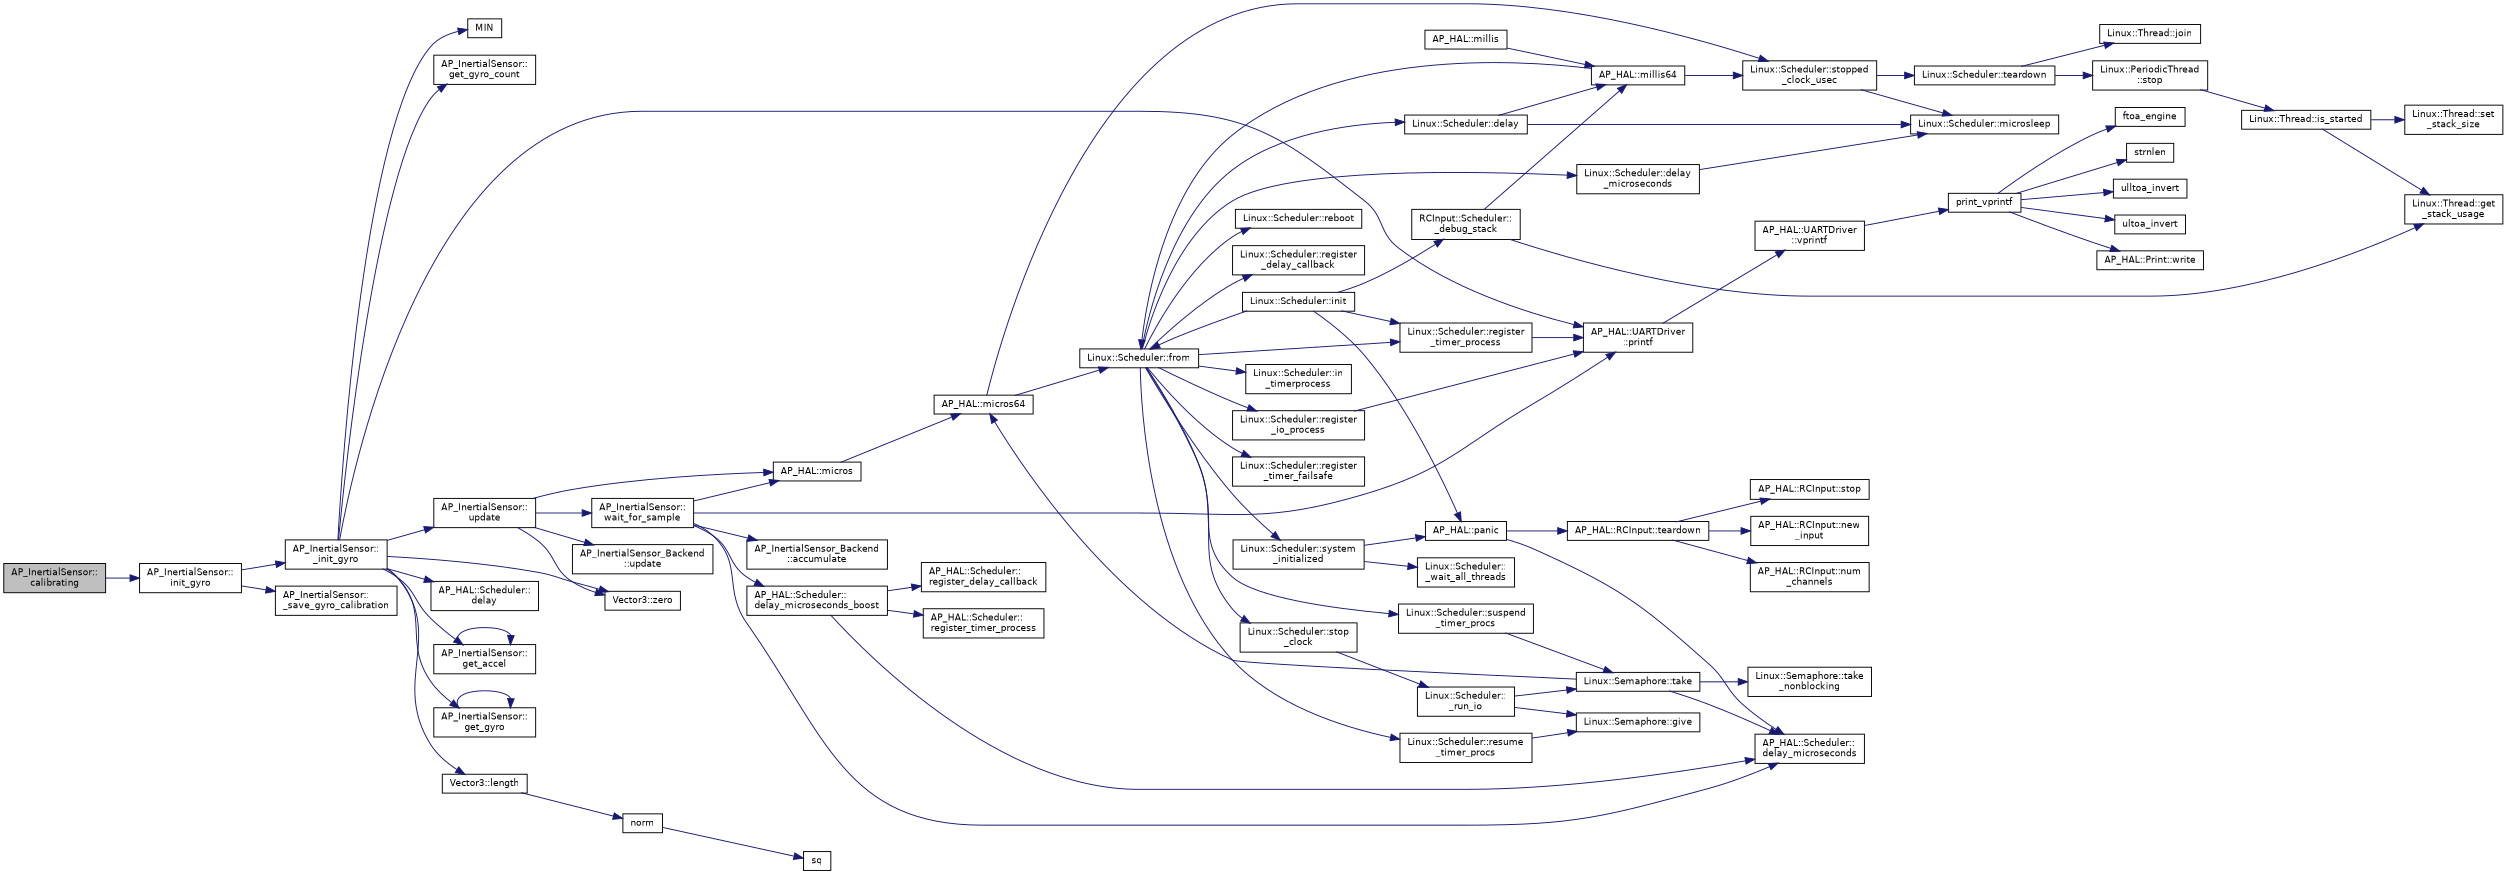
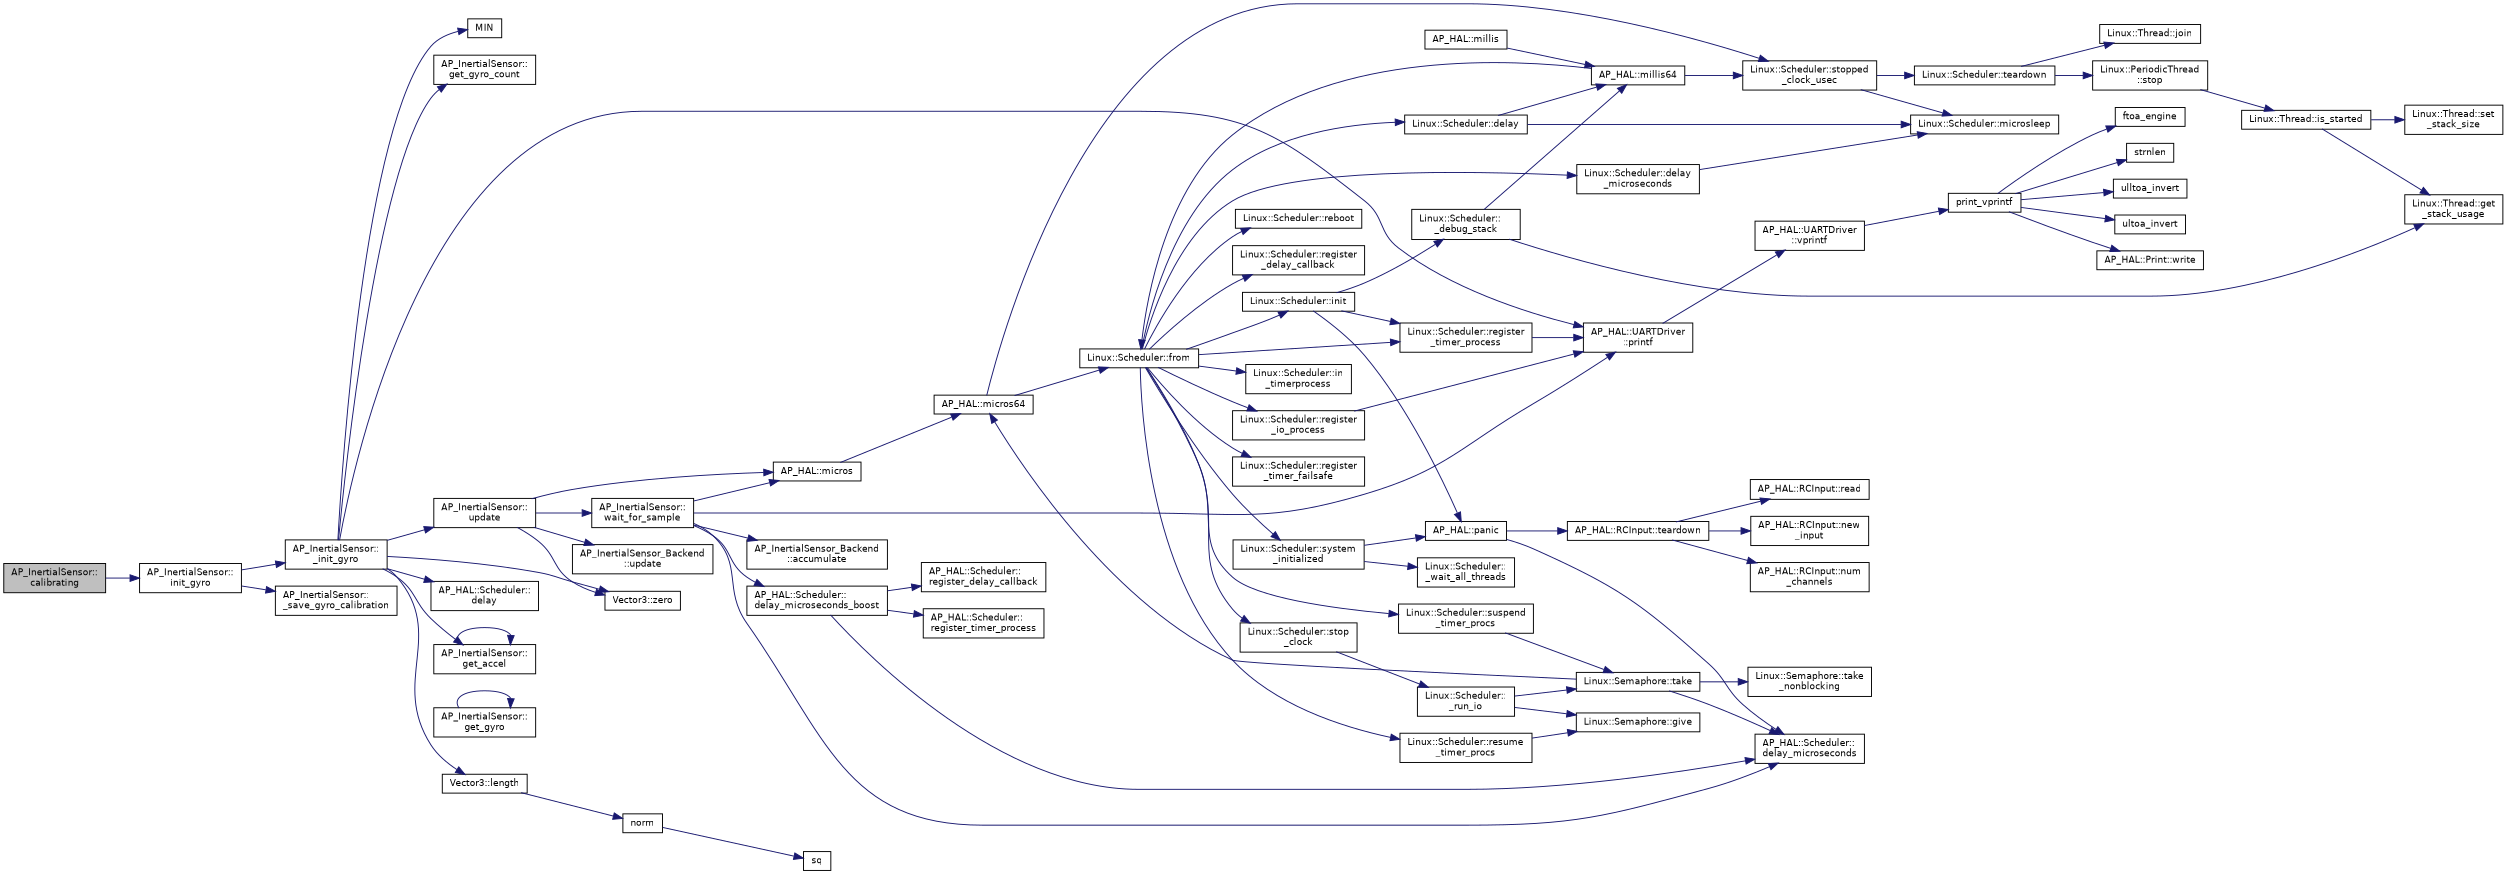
(1466, 224) -> (1466, 224)
(1203, 327) -> (1233, 333)
(1810, 489) -> (1810, 489)
(423, 667) -> none
